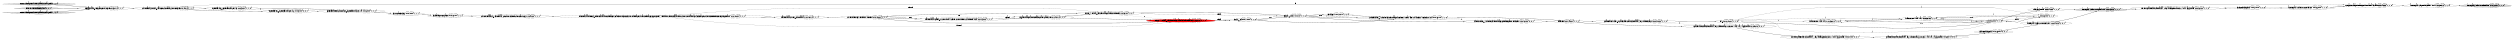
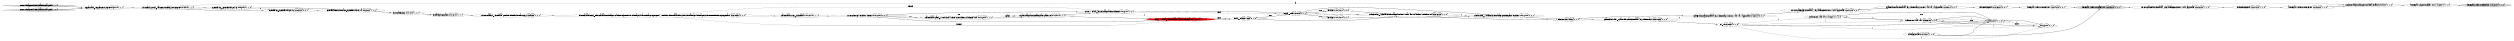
(39, 8) -> none
(2017, 15) -> (1965, 35)
none -> (1338, 18)
